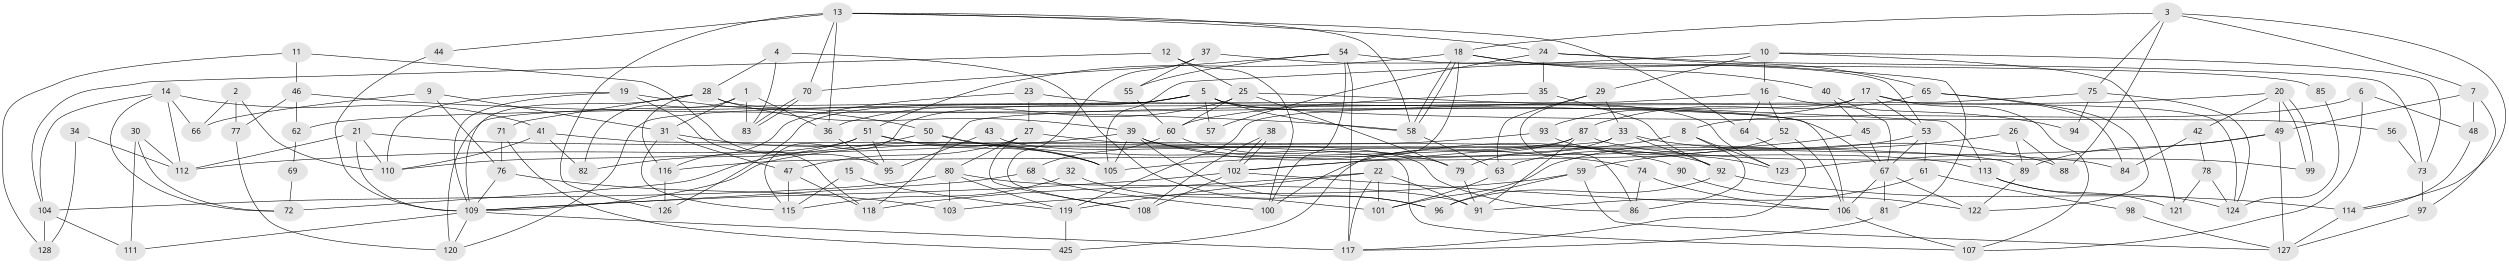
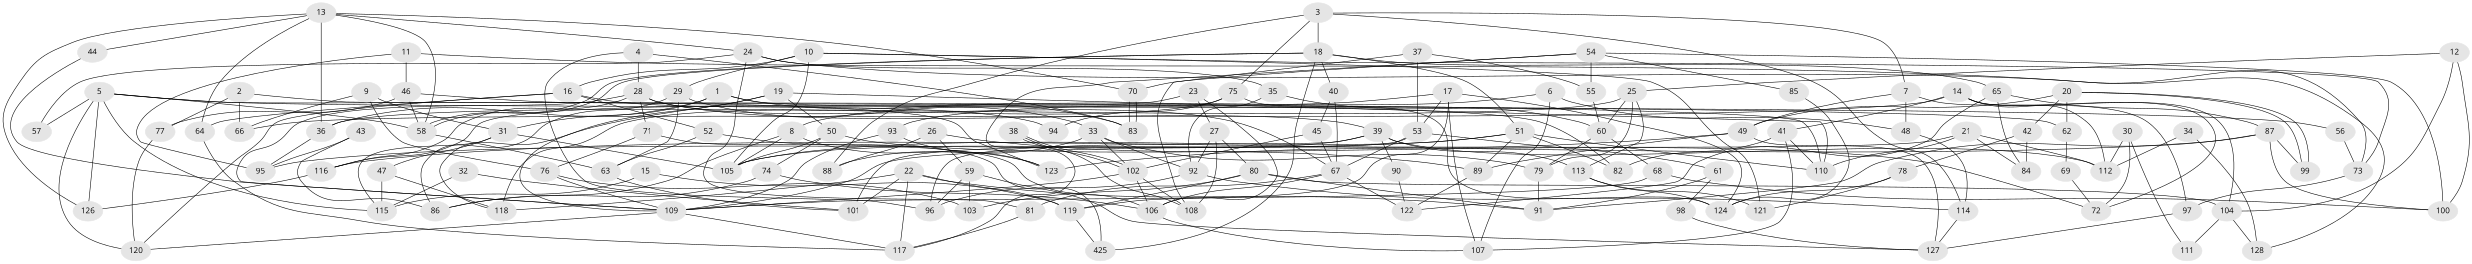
(910, 155) -> none
(309, 230) -> none
